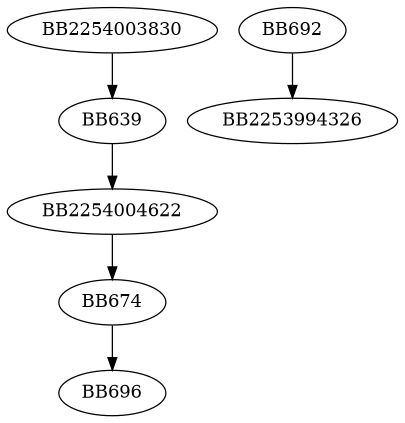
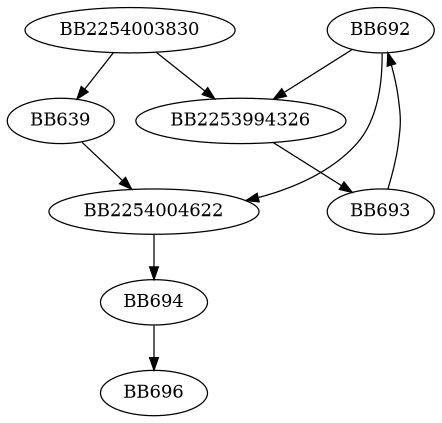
none -> (181, 72)
none -> (350, 150)
none -> (381, 212)
(112, 302) -> (154, 302)
